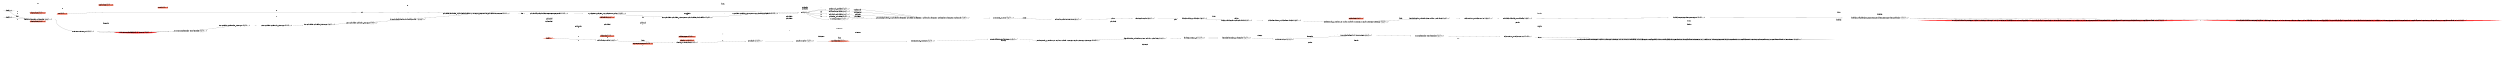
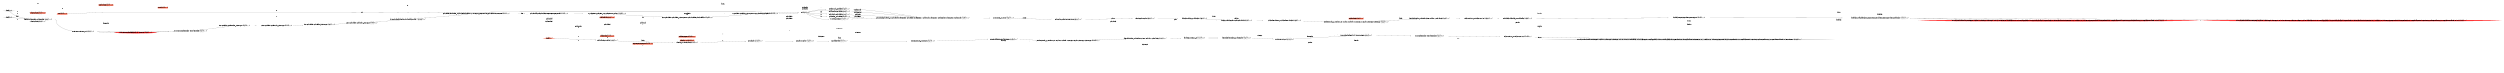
(38, 21) -> (38, 21)
(839, 41) -> (839, 41)
